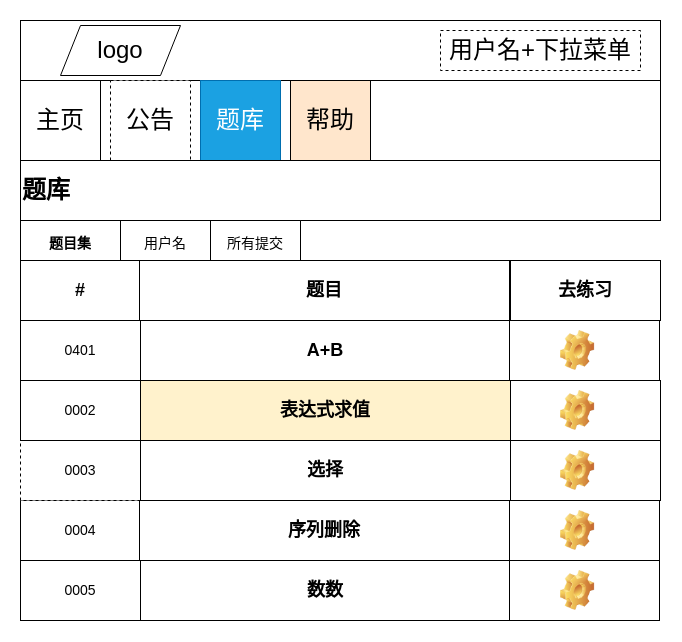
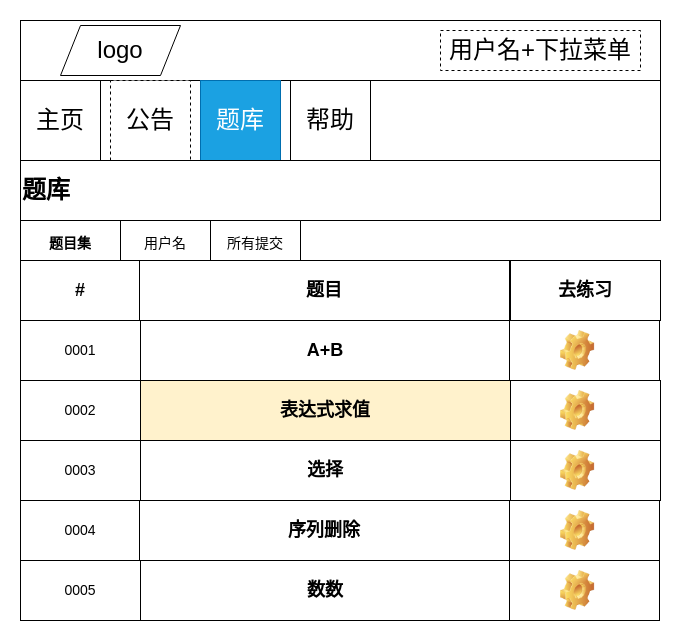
(331, 121) -> (331, 121)
(81, 351) -> (81, 351)
(81, 471) -> (81, 471)
